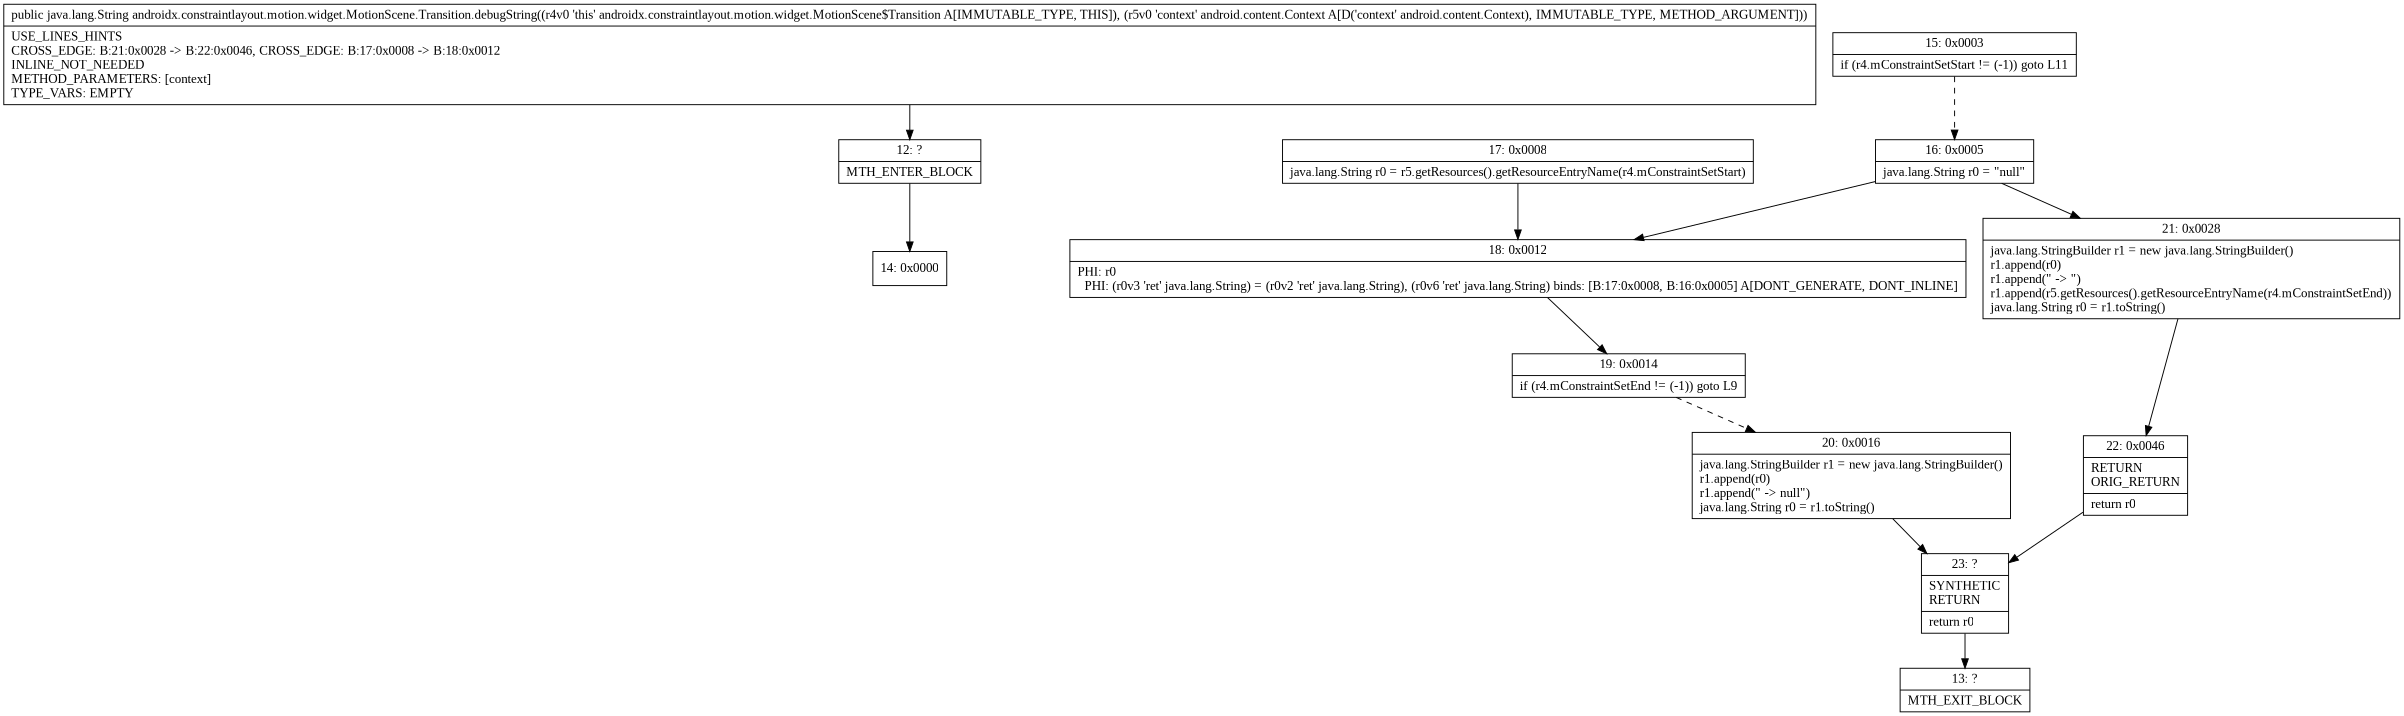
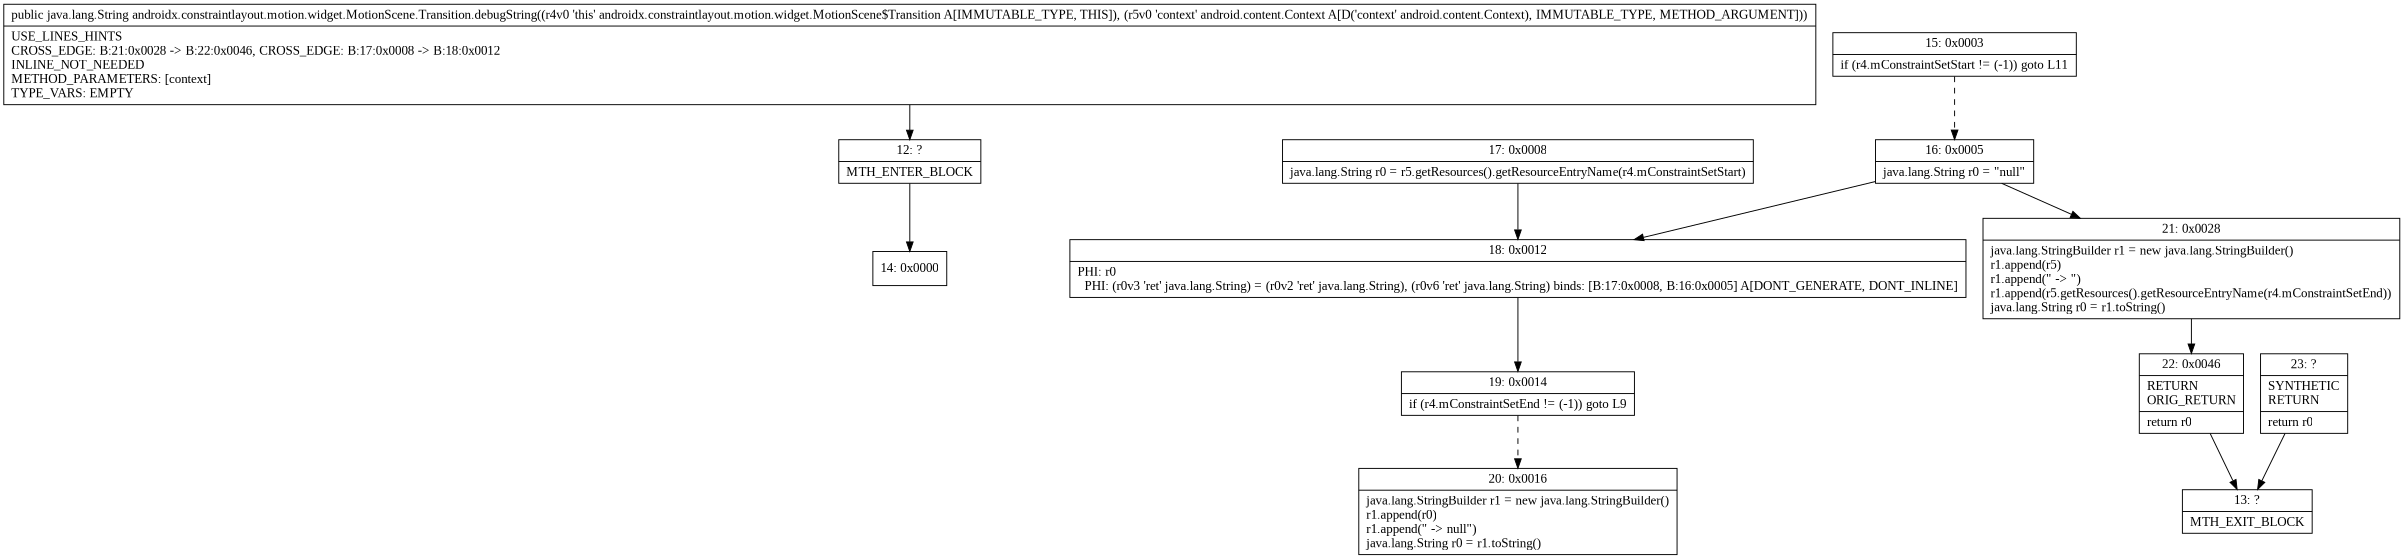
(2026, 265) -> (2026, 265)
(1906, 533) -> none
(2050, 535) -> (2221, 457)
